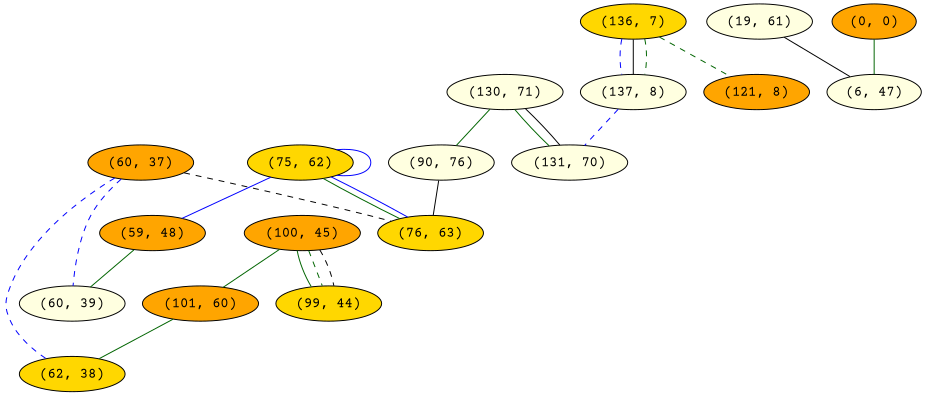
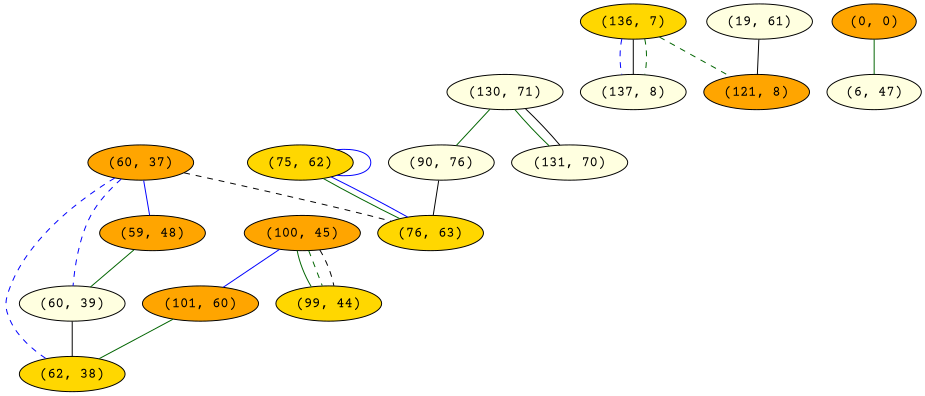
(817, 57) -> (758, 57)
(601, 127) -> none
(226, 198) -> (147, 198)
(251, 268) -> (251, 268)
none -> (72, 339)
